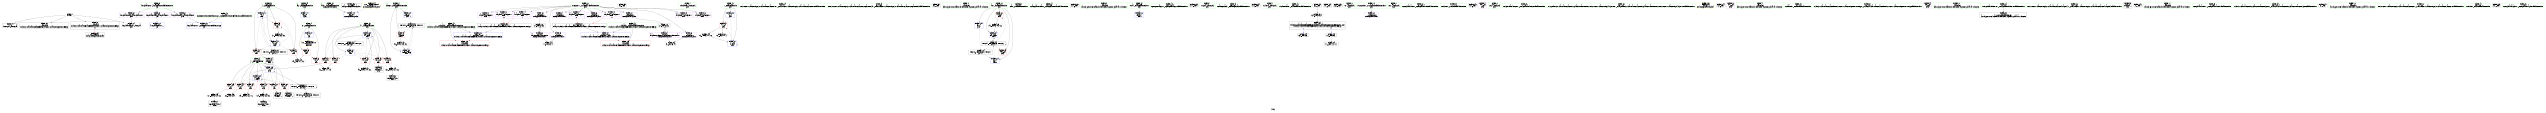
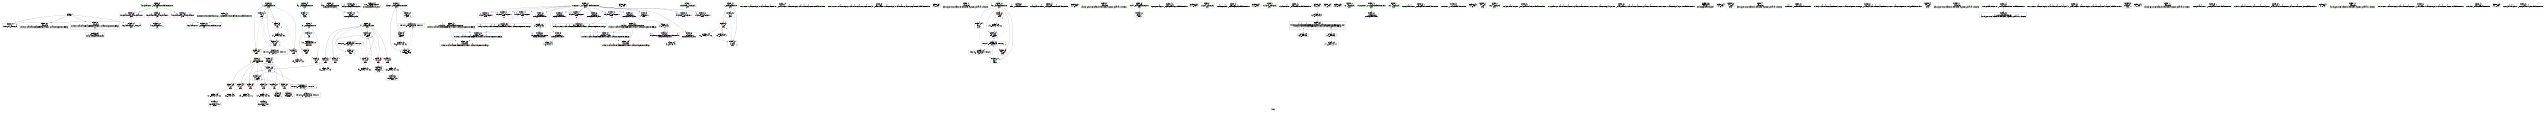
none -> (644, 15)
